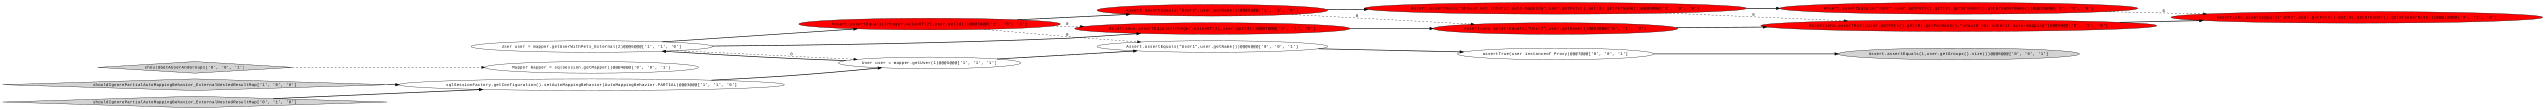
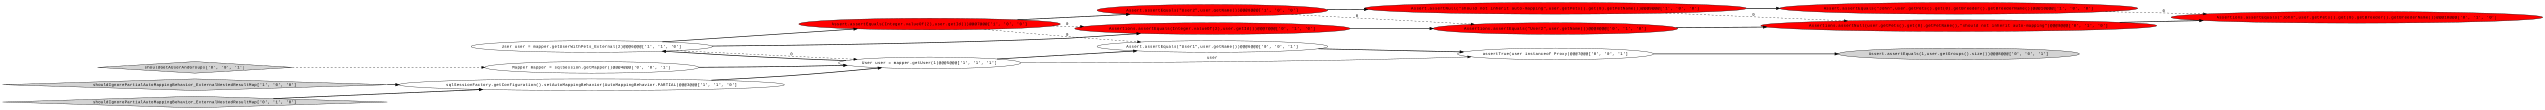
none -> (1244, 61)
none -> (771, 67)
